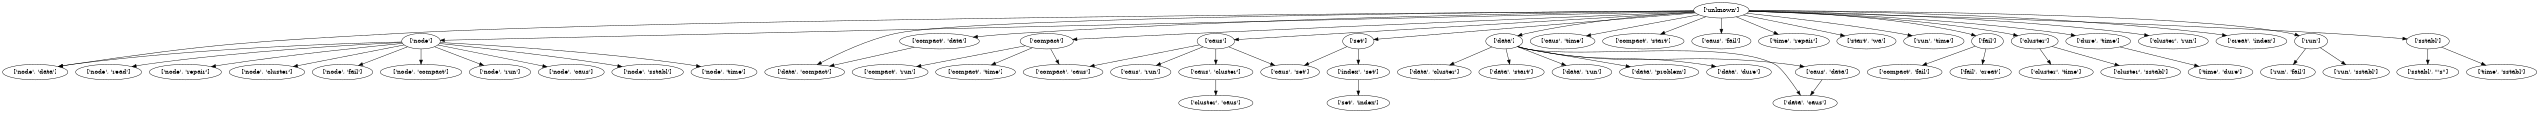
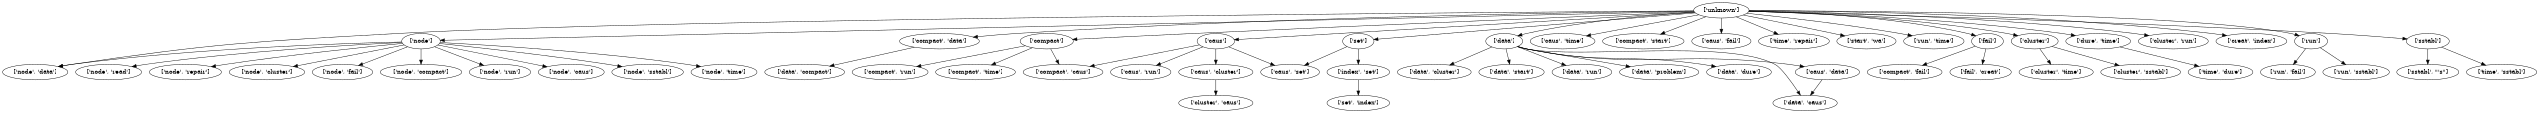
(1144, 19) -> none
